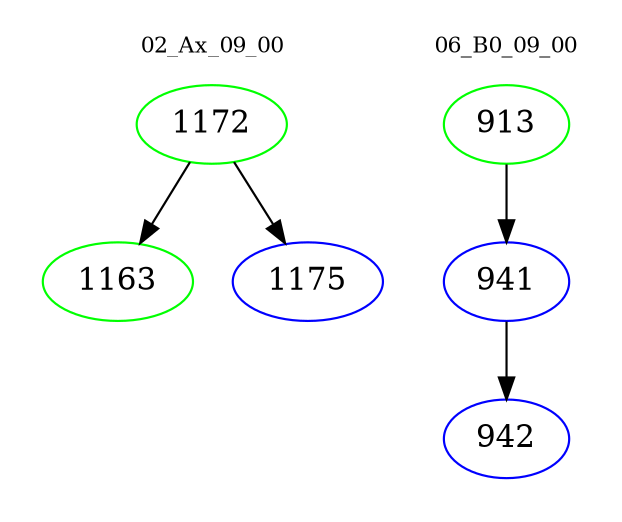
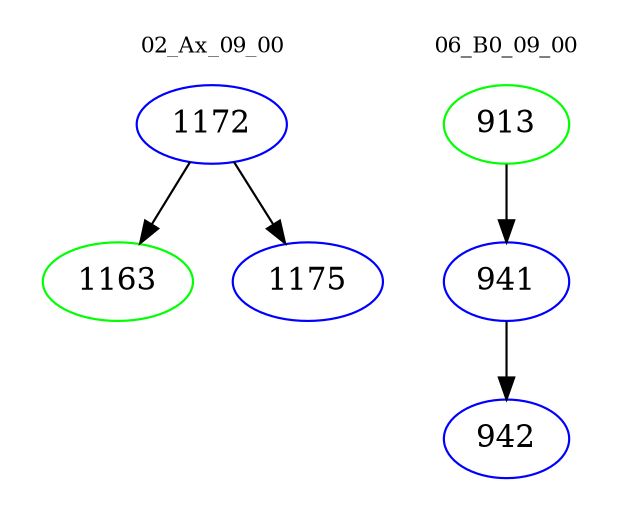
(212, 124) -> (212, 124)
